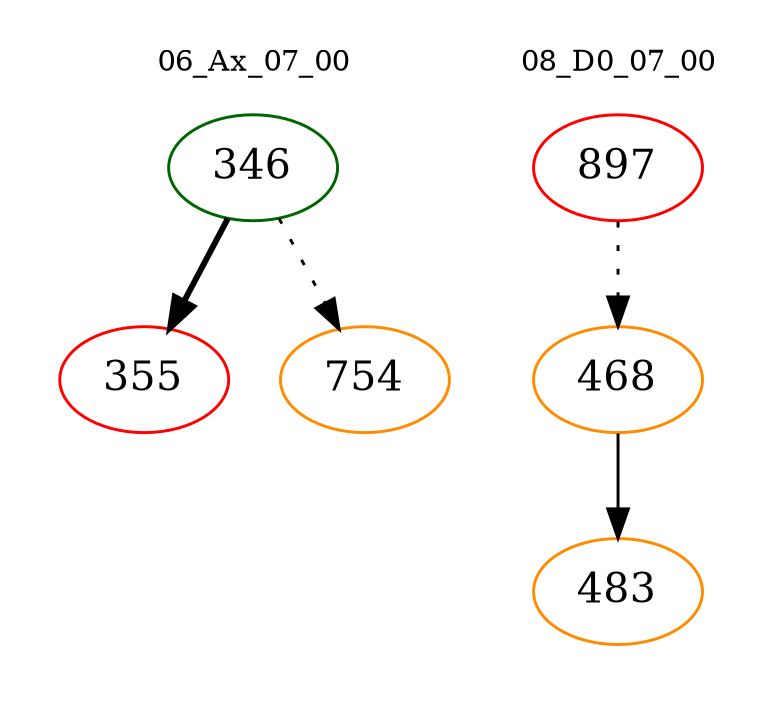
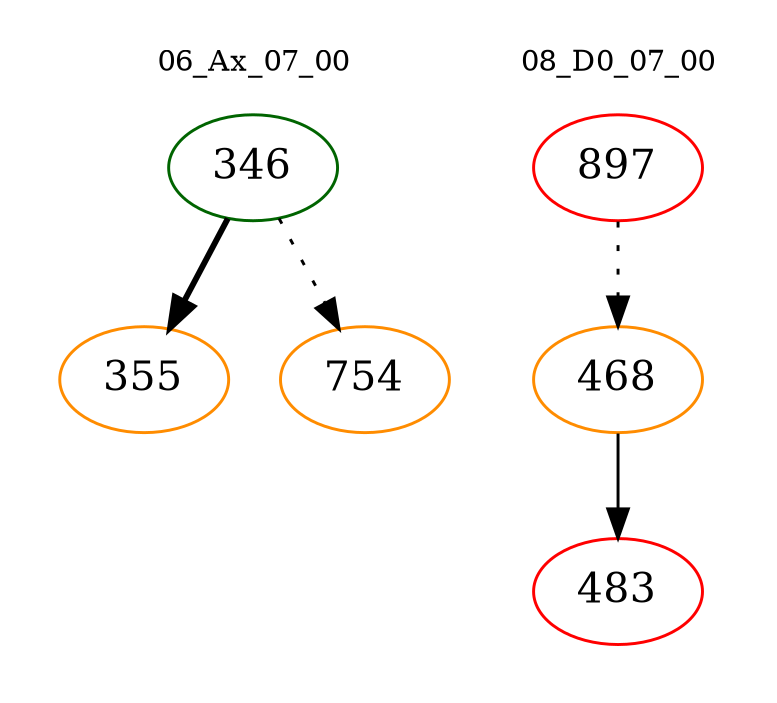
(144, 380) -> (144, 380)
(618, 592) -> (618, 592)
